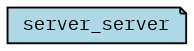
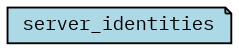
(97, 25) -> (119, 25)
